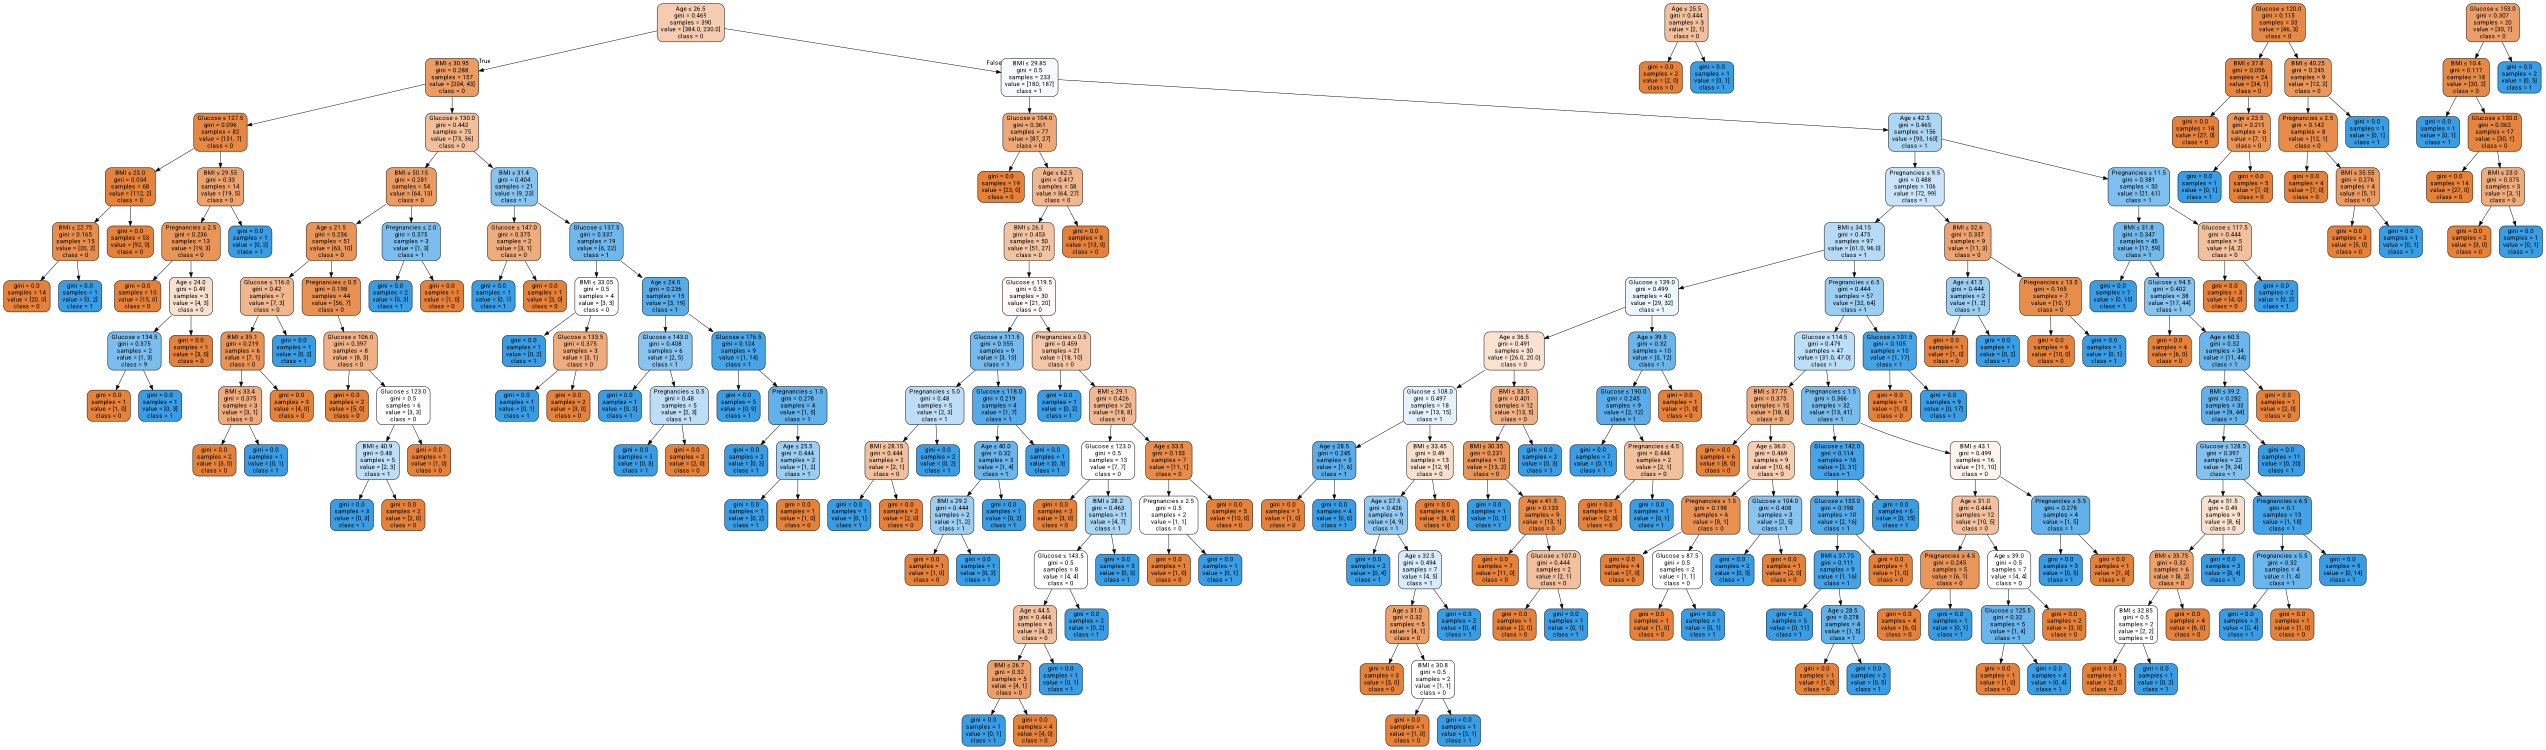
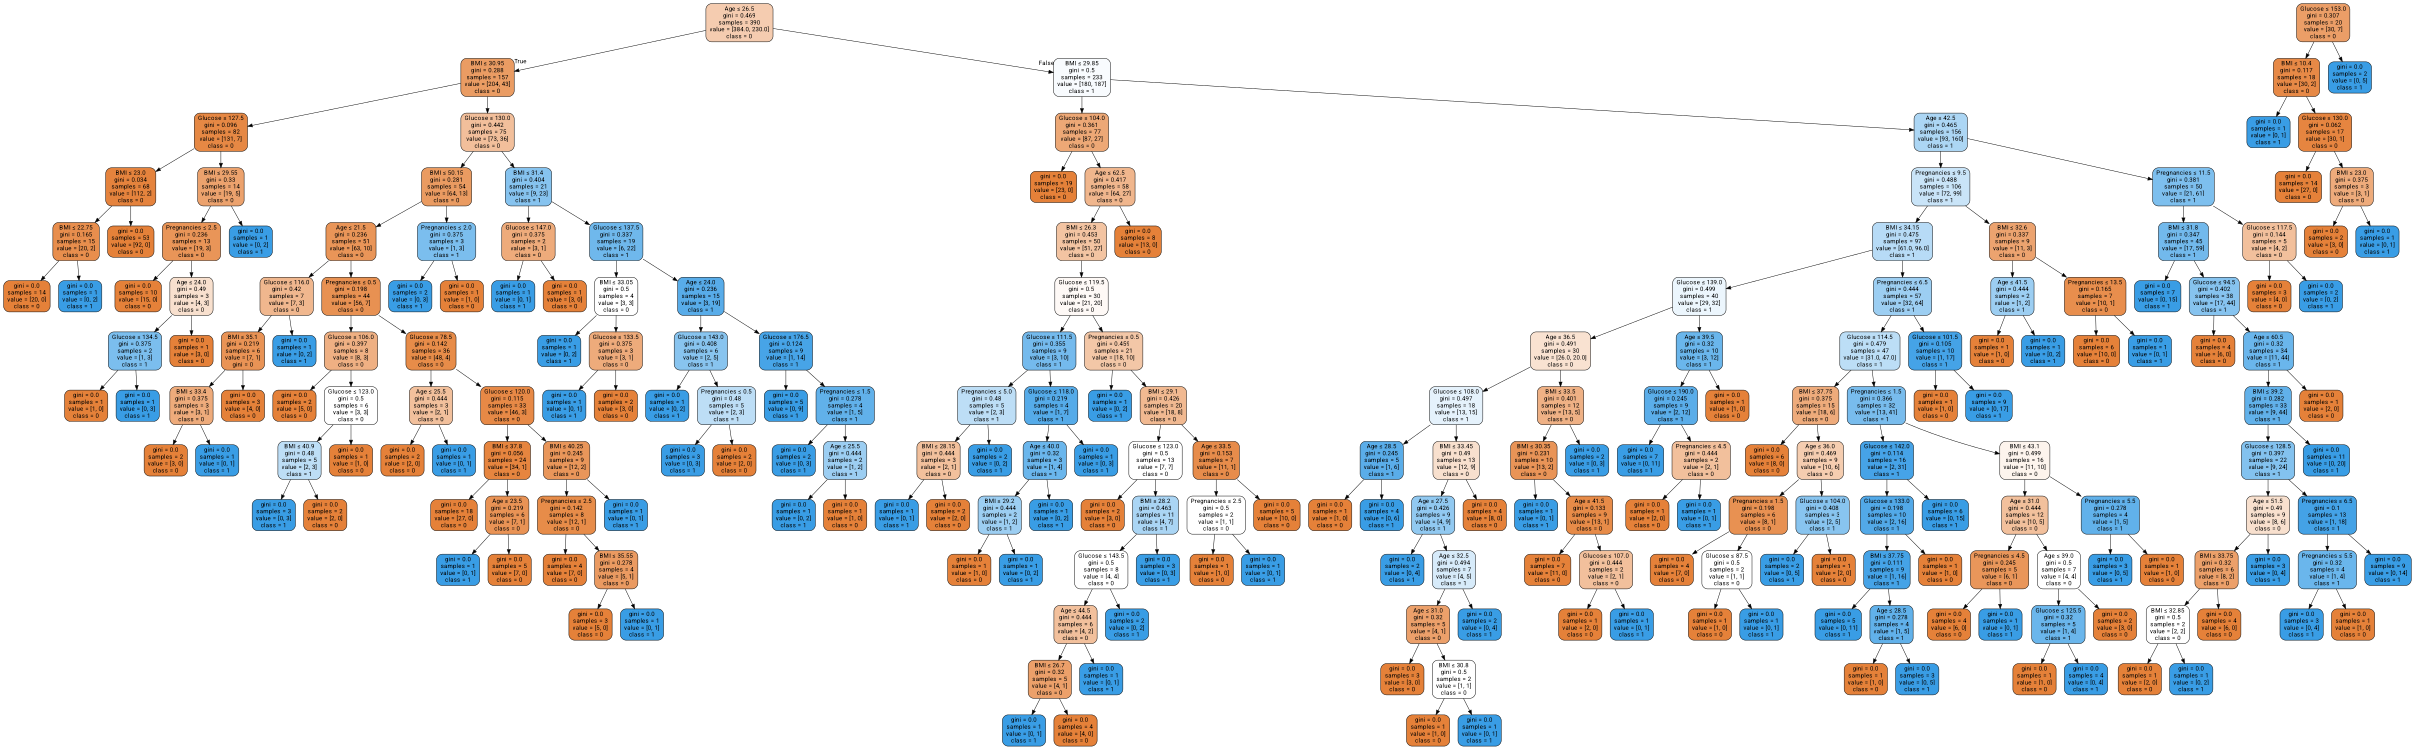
(2358, 180) -> (616, 563)
(2225, 234) -> (2269, 234)
none -> (431, 351)
(134, 365) -> (135, 365)
(243, 365) -> (243, 365)
(2136, 638) -> (2168, 638)
